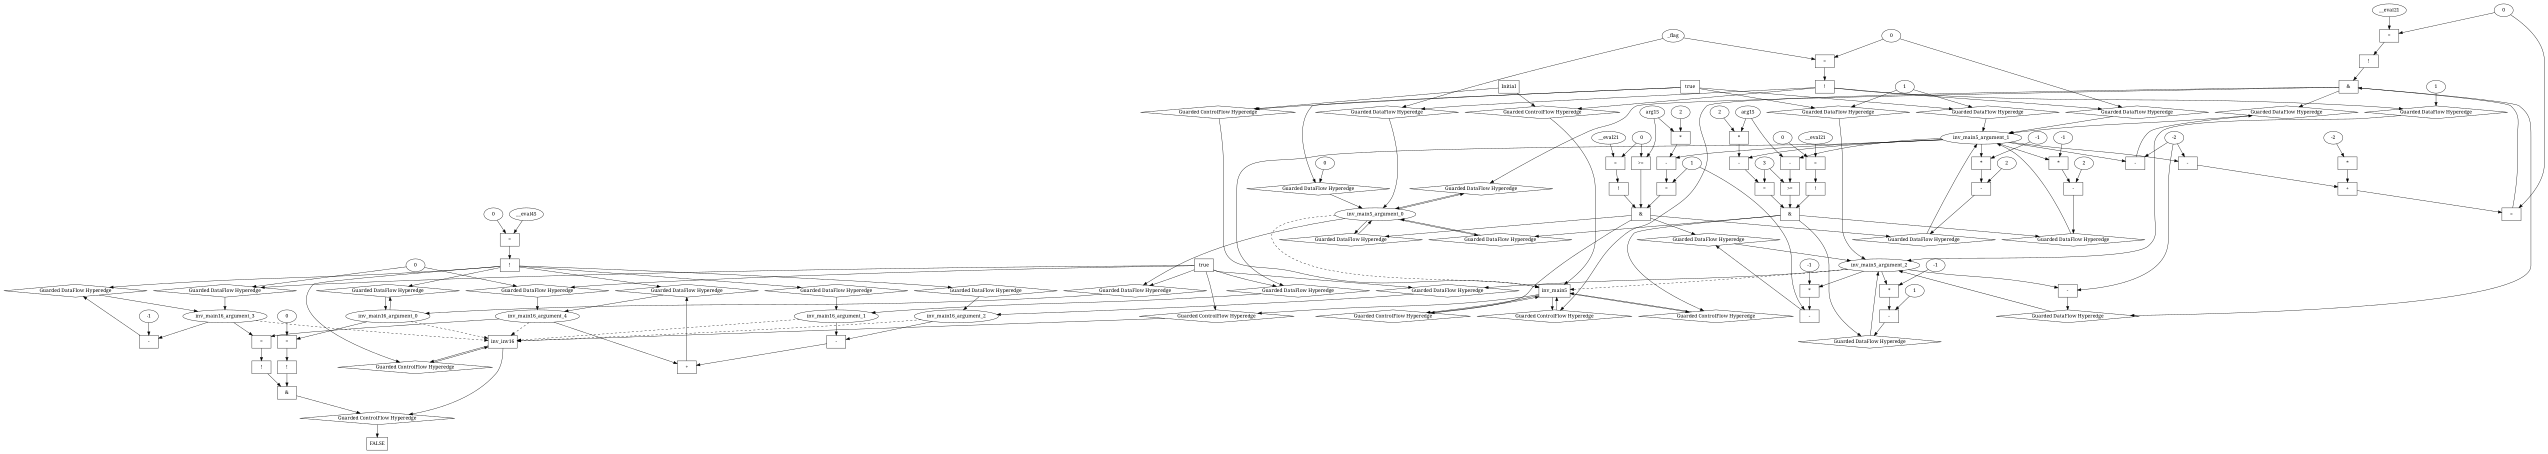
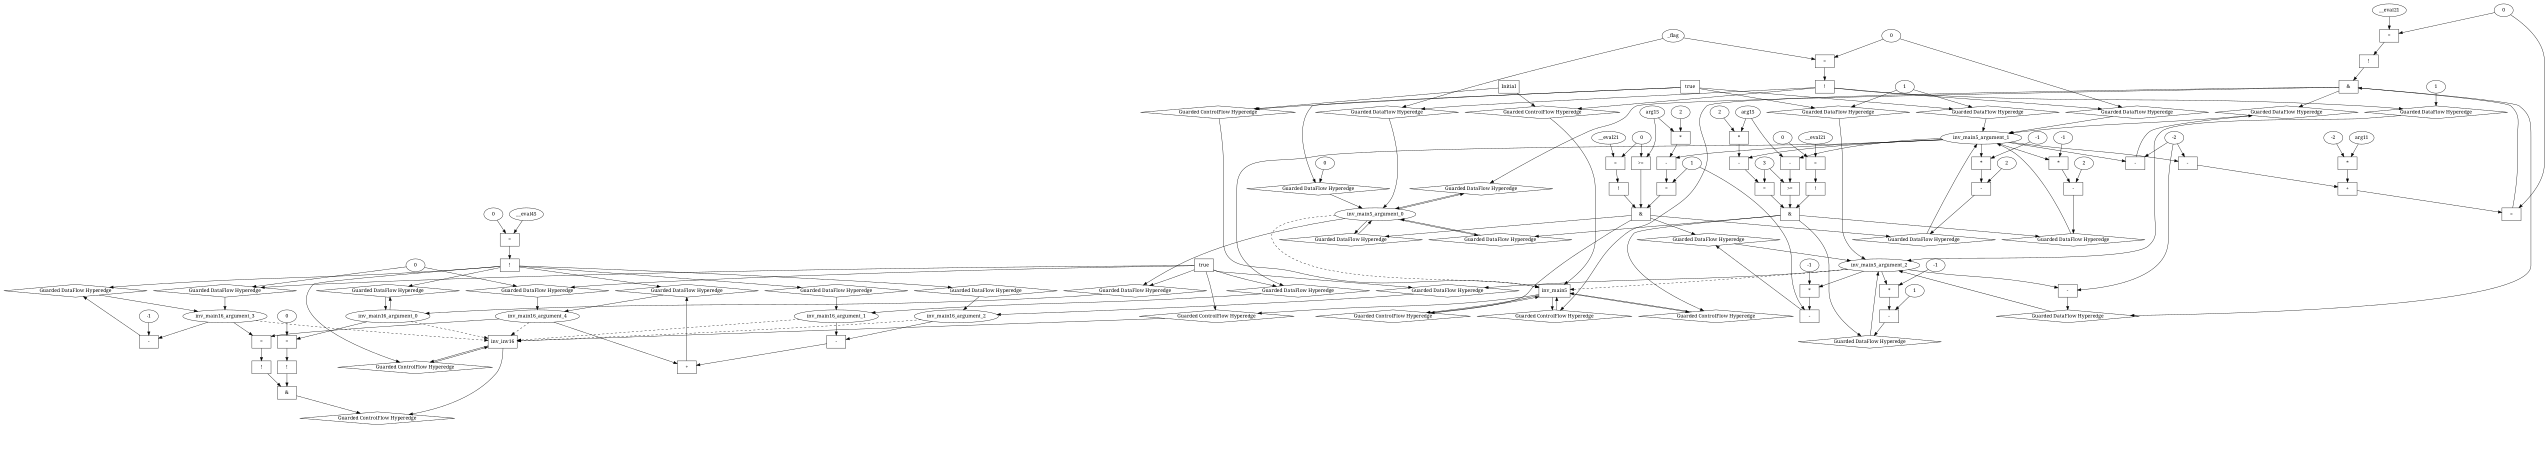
none -> (2362, 138)
(377, 444) -> none
